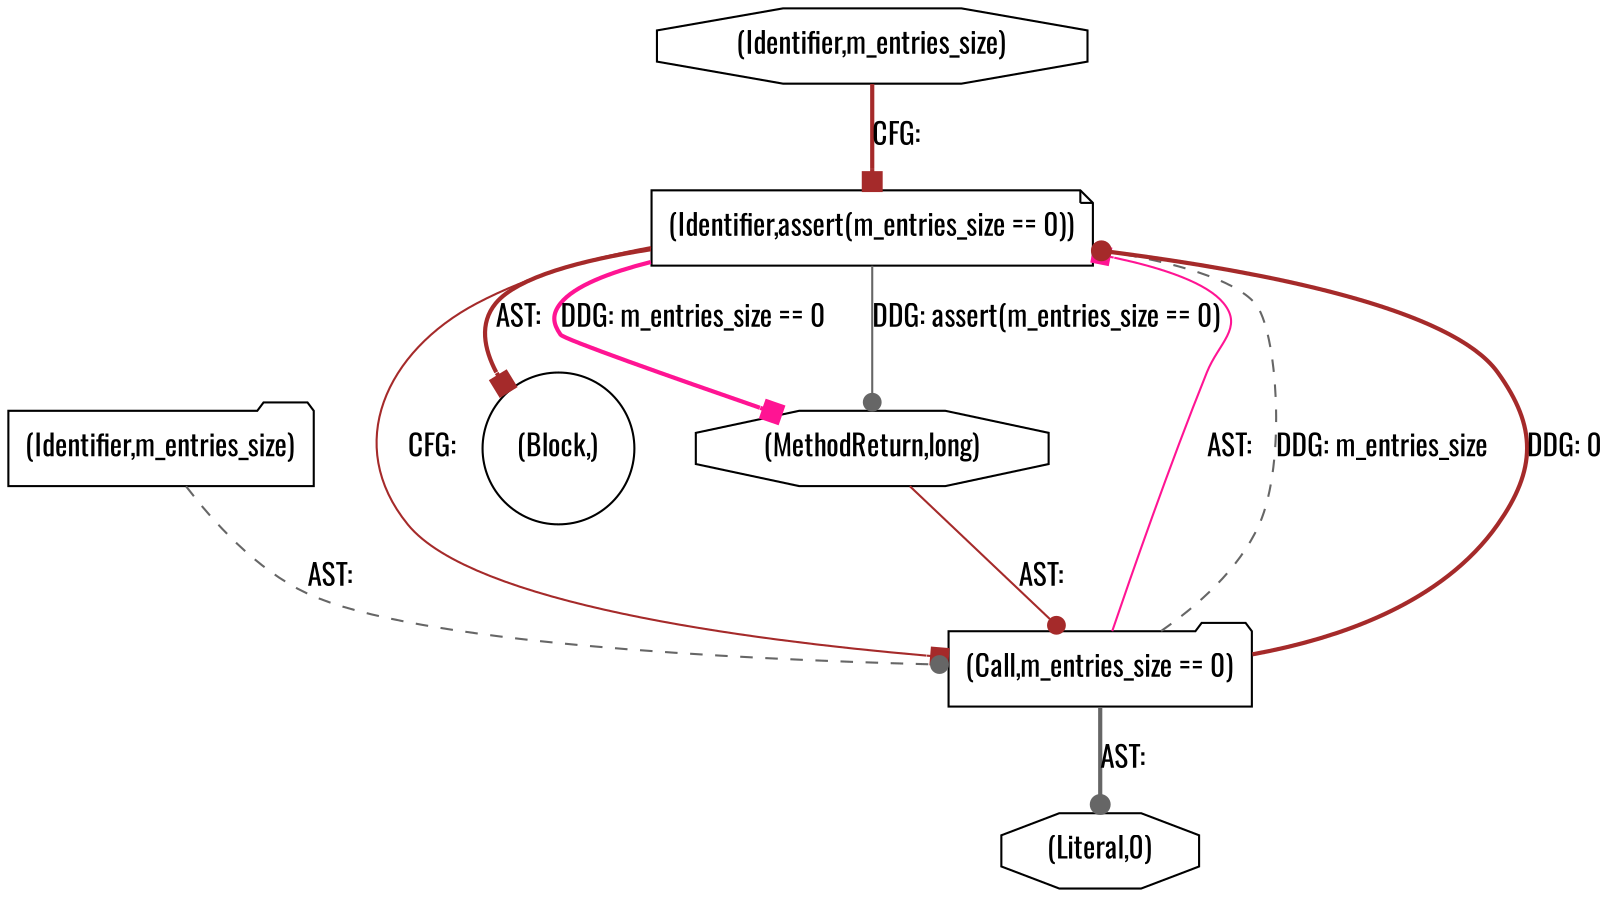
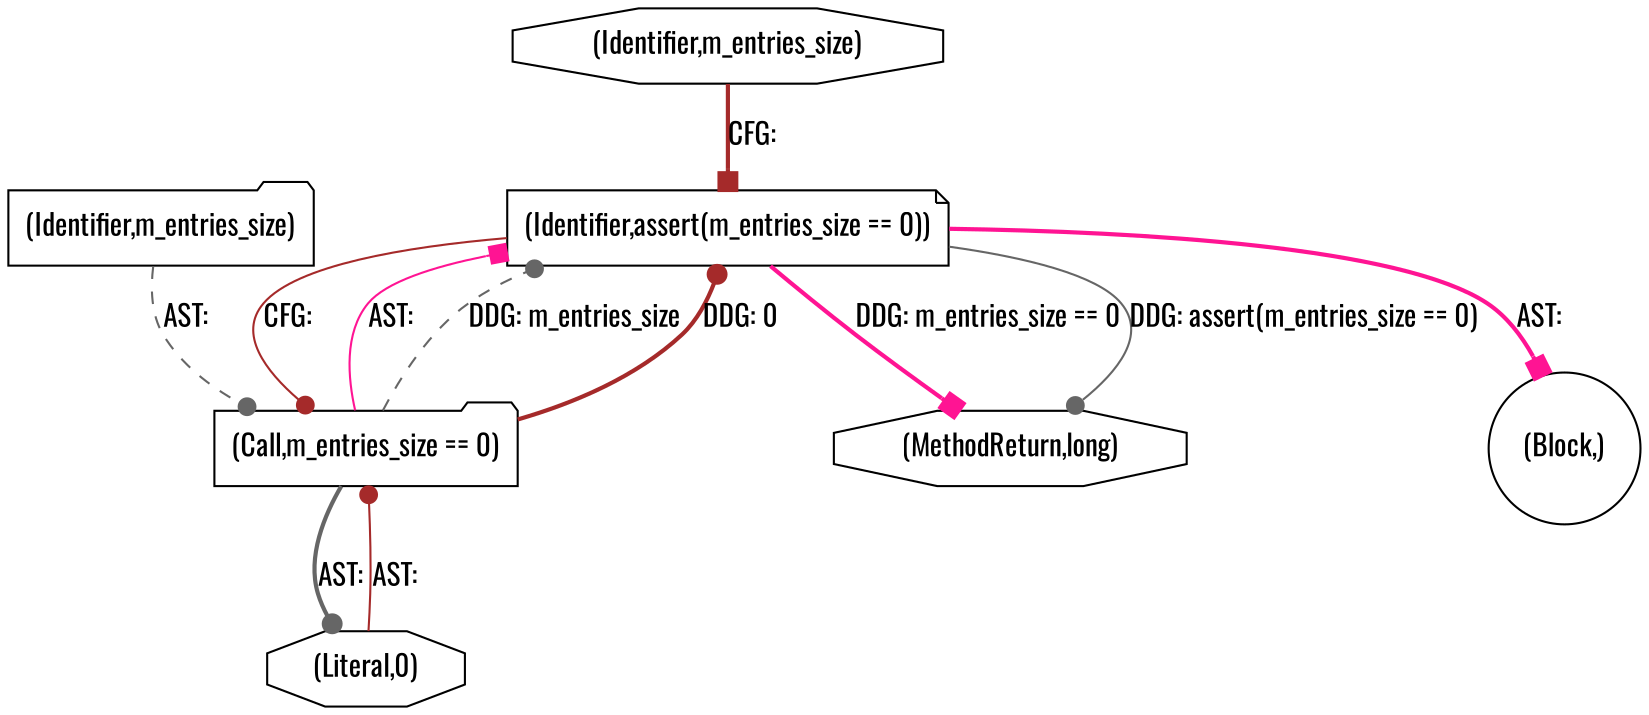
(489, 315) -> (1258, 246)
(443, 553) -> (325, 269)
(980, 553) -> (371, 567)
